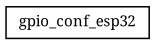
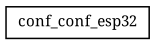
(78, 23) -> (78, 23)
